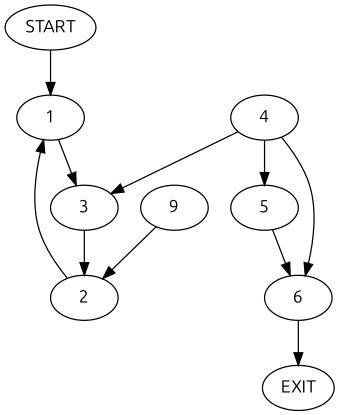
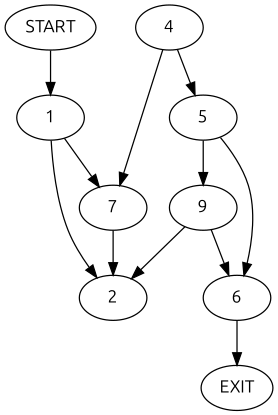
none -> (203, 157)
(312, 197) -> (218, 247)
(84, 208) -> (113, 208)
(37, 219) -> (61, 207)
